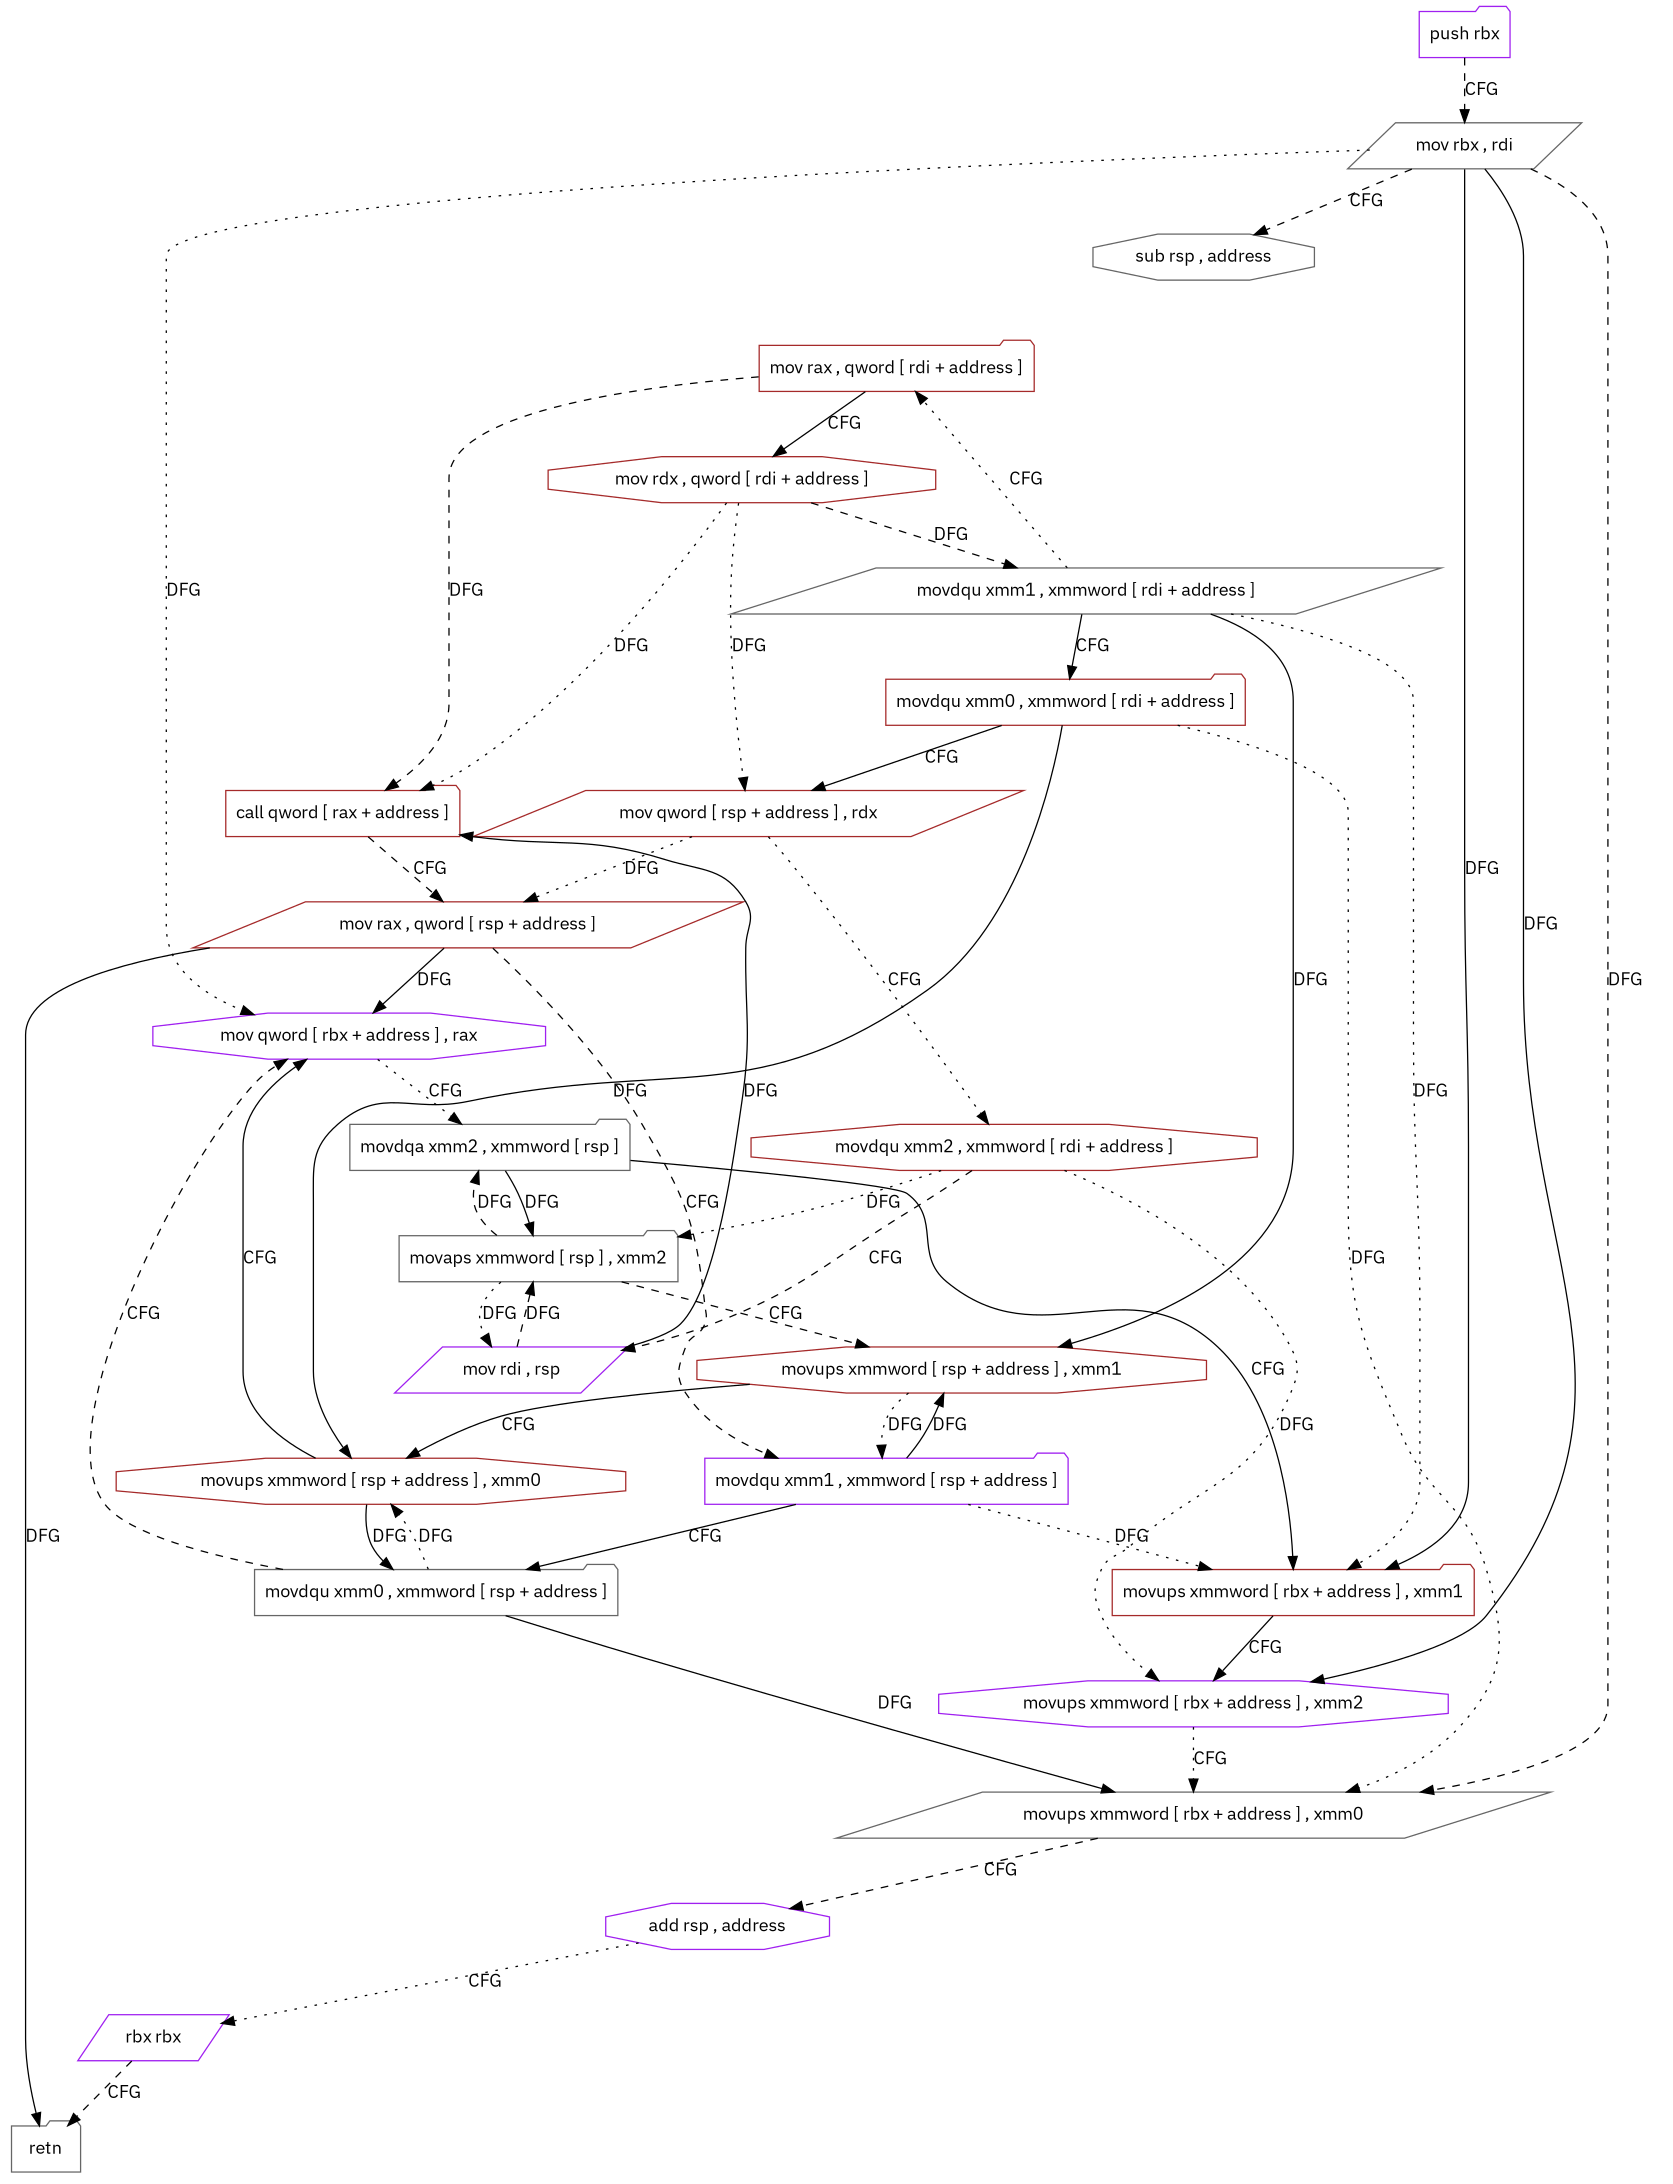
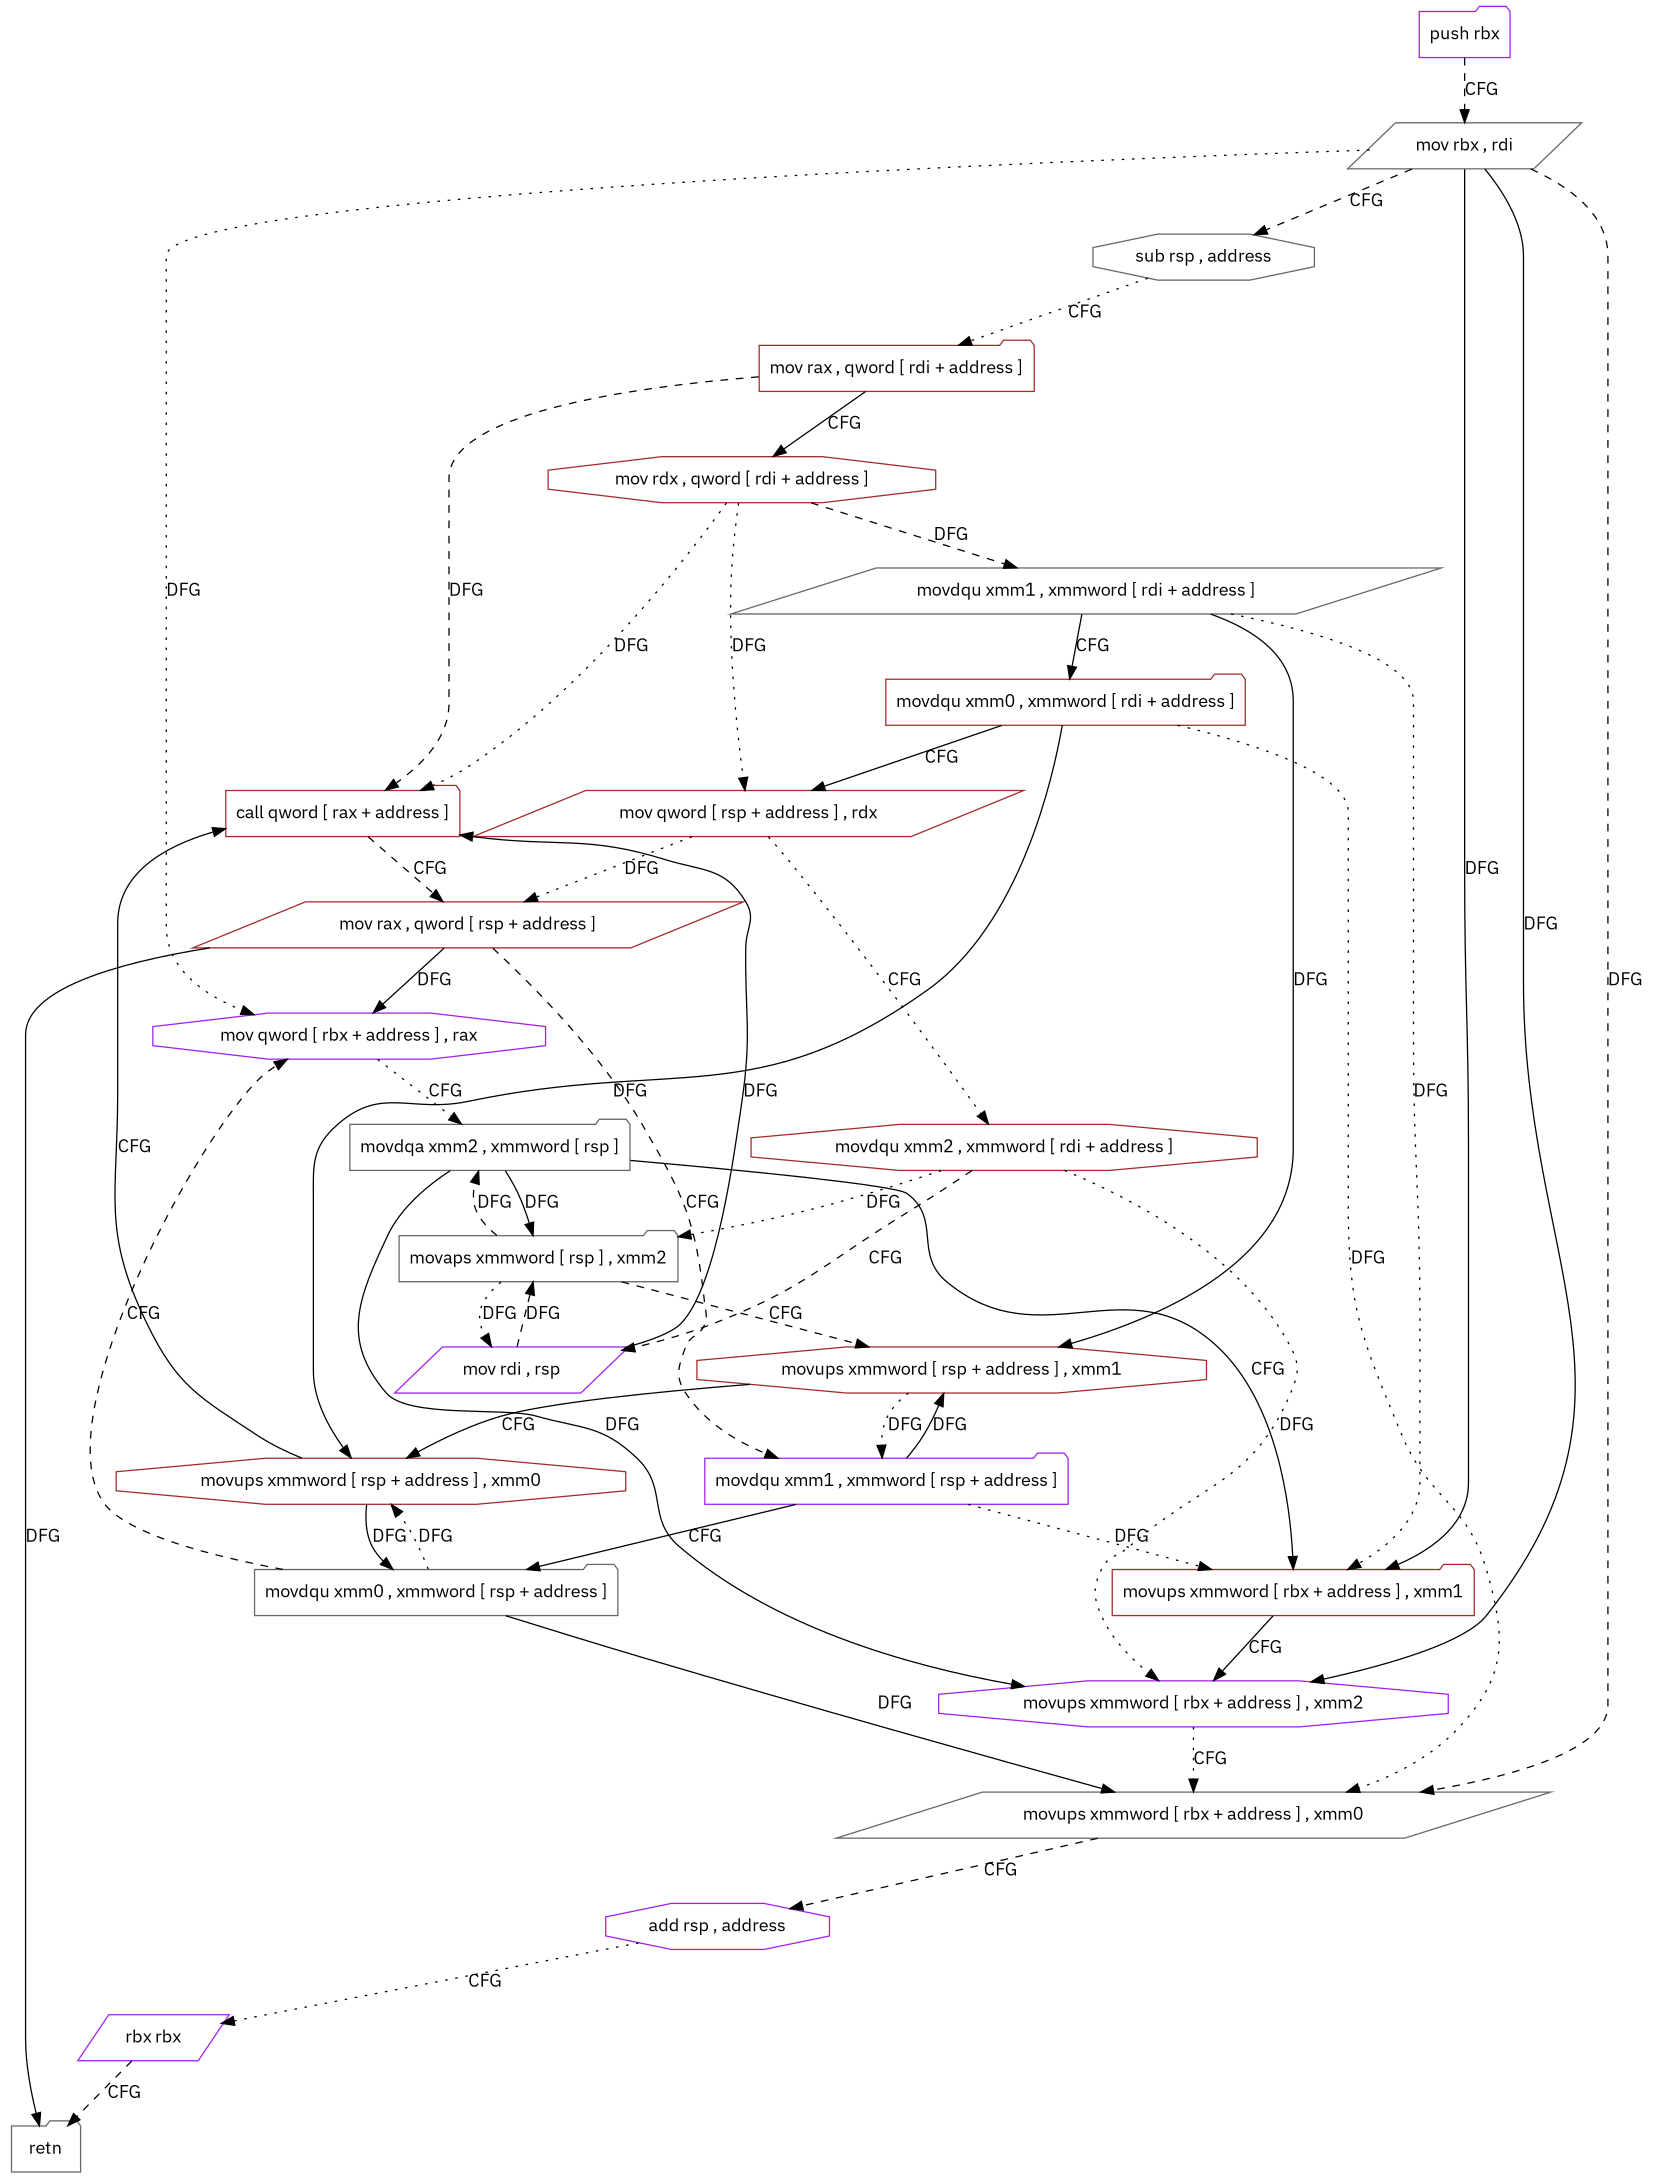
(996, 485) -> (1059, 310)
(243, 1269) -> (116, 1160)
none -> (613, 1439)
